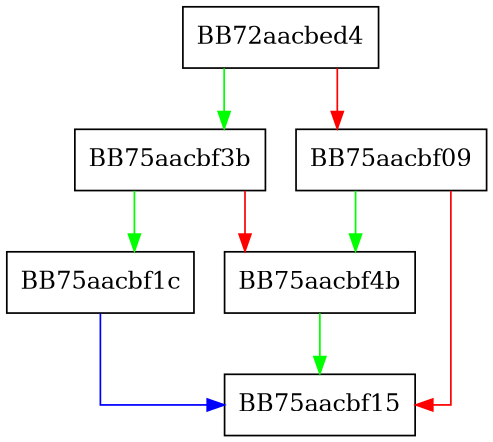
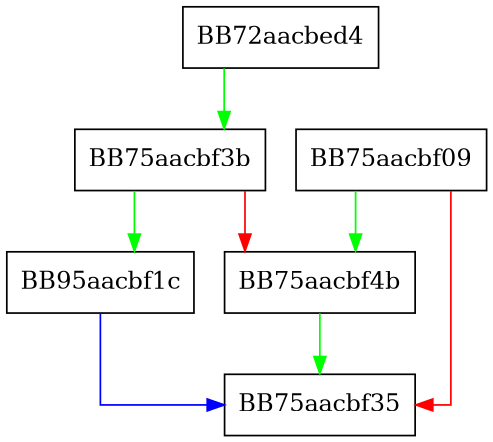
(337, 90) -> none
(100, 282) -> (100, 282)
(320, 405) -> (320, 405)
